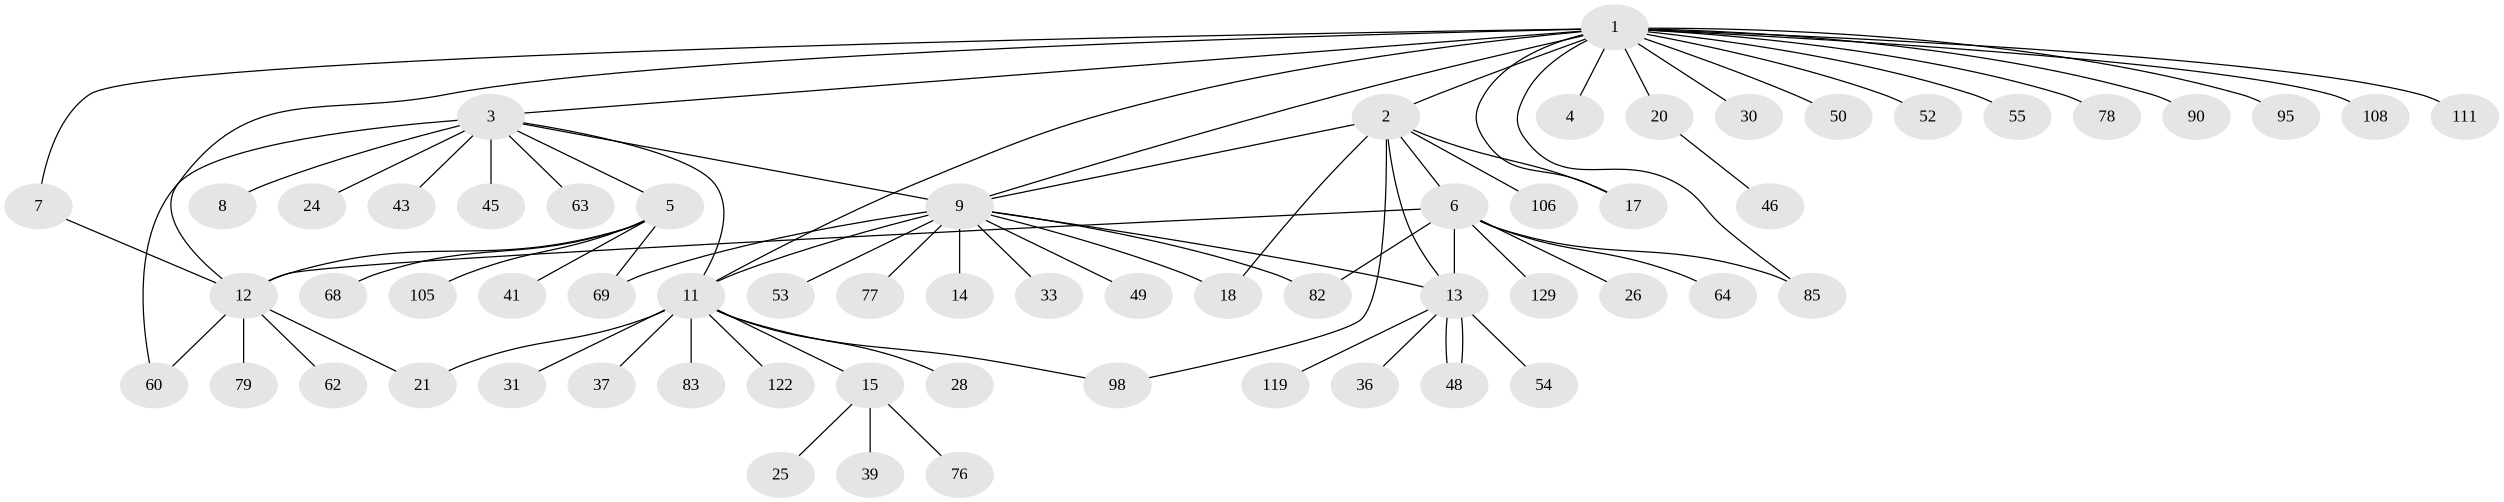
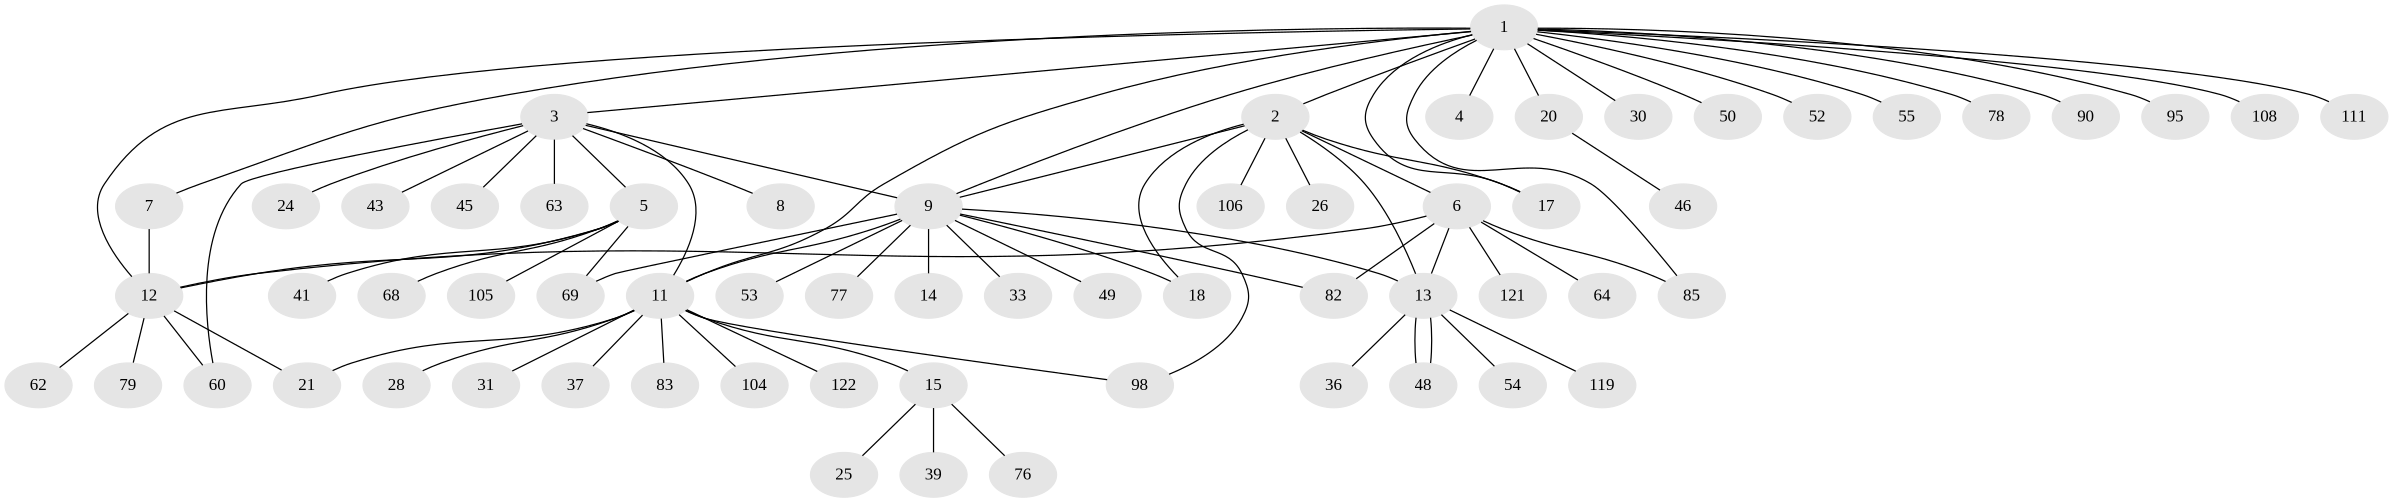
(1544, 251) -> (1298, 162)
(1544, 296) -> (1513, 296)
none -> (755, 385)
